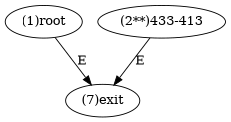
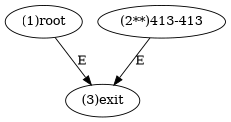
(162, 22) -> (162, 22)
(103, 101) -> (103, 101)
